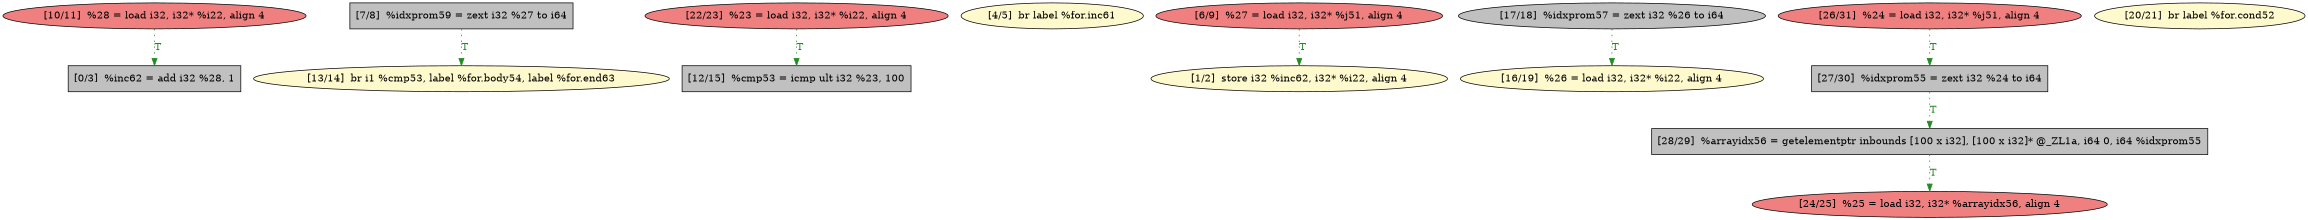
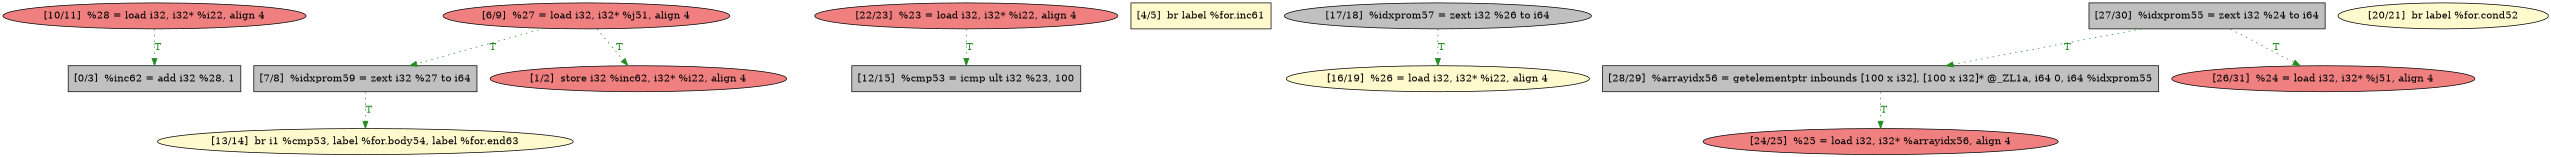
(1052, 16) -> (1201, 16)
(1930, 44) -> (2262, 46)
none -> (480, 46)
(1299, 79) -> (638, 79)
